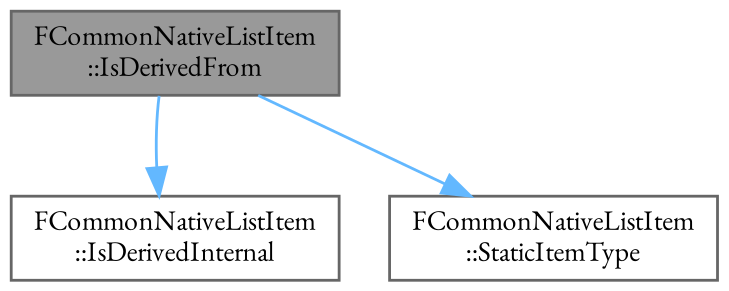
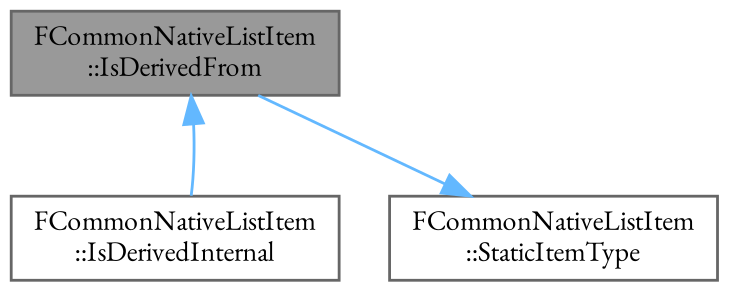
(156, 132) -> (194, 160)
